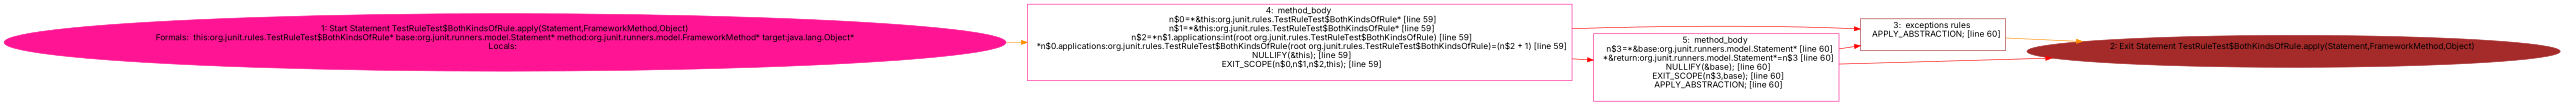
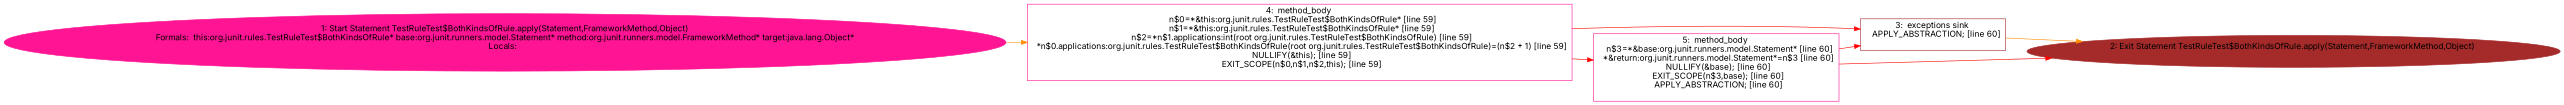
(1933, 35) -> (1933, 35)
